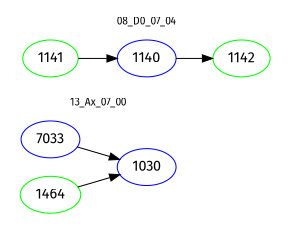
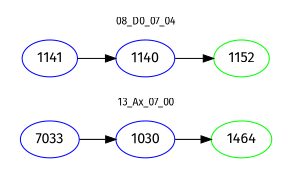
(50, 58) -> (50, 58)
(242, 58) -> (242, 58)
(94, 182) -> (188, 139)
